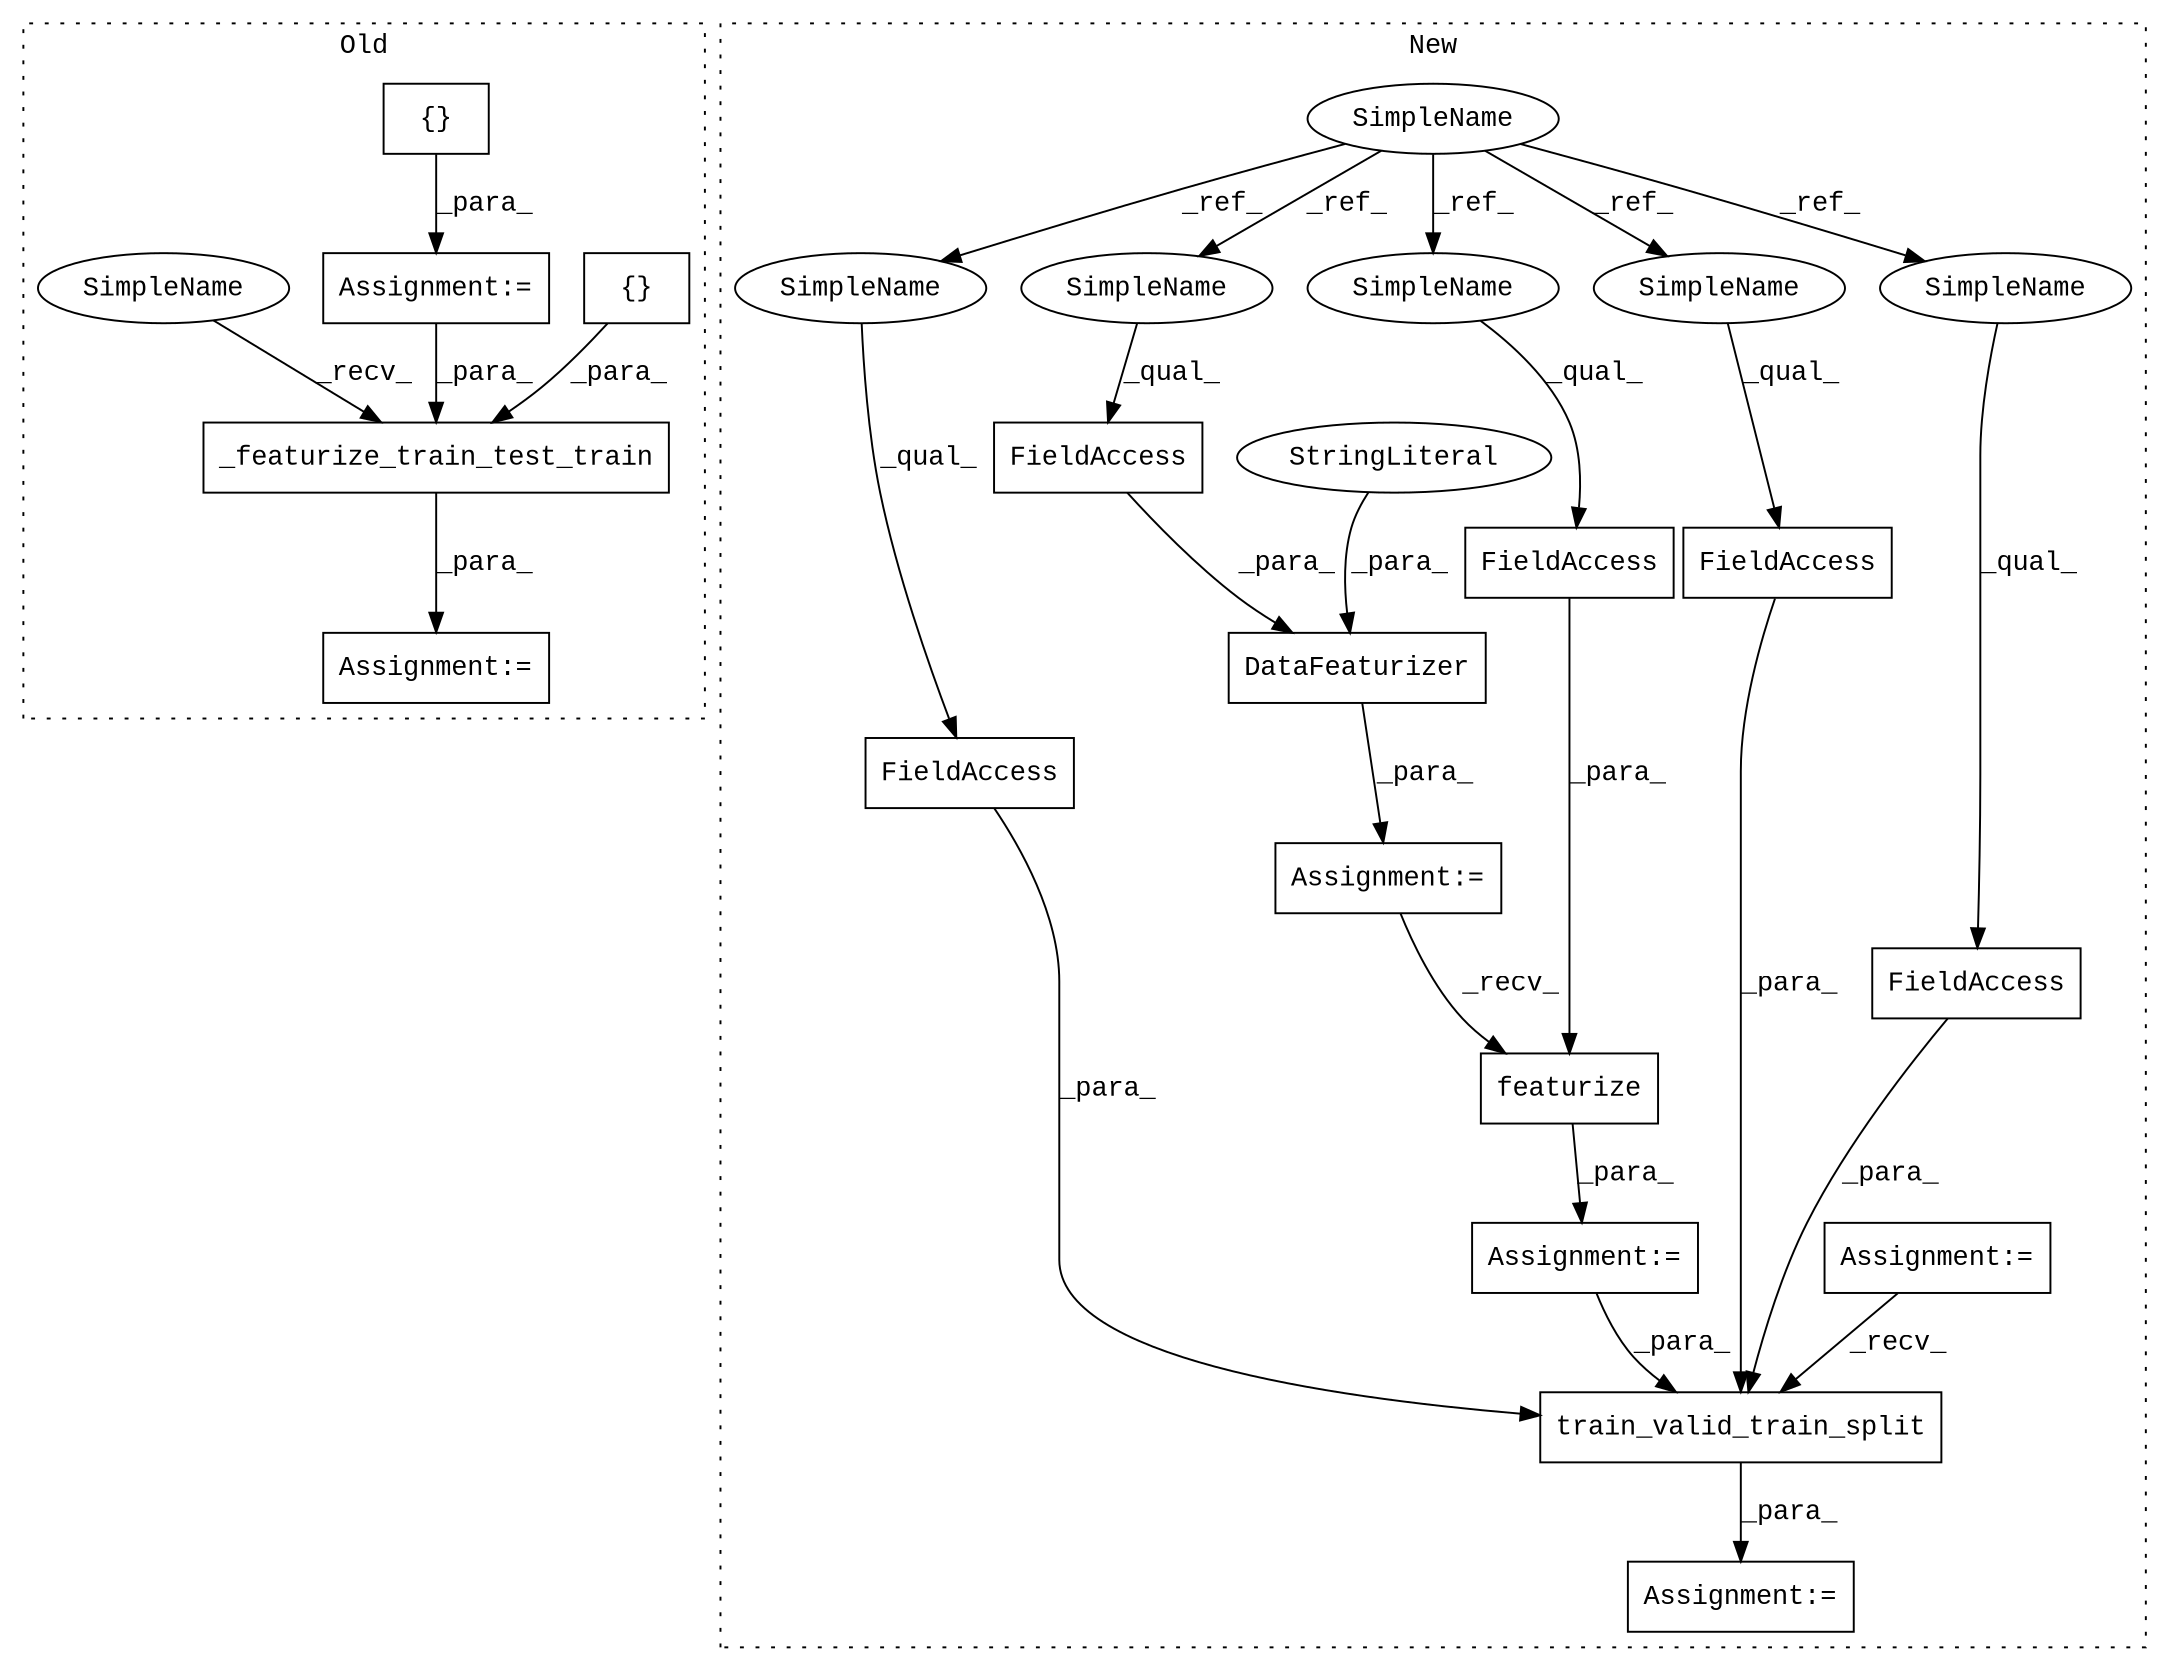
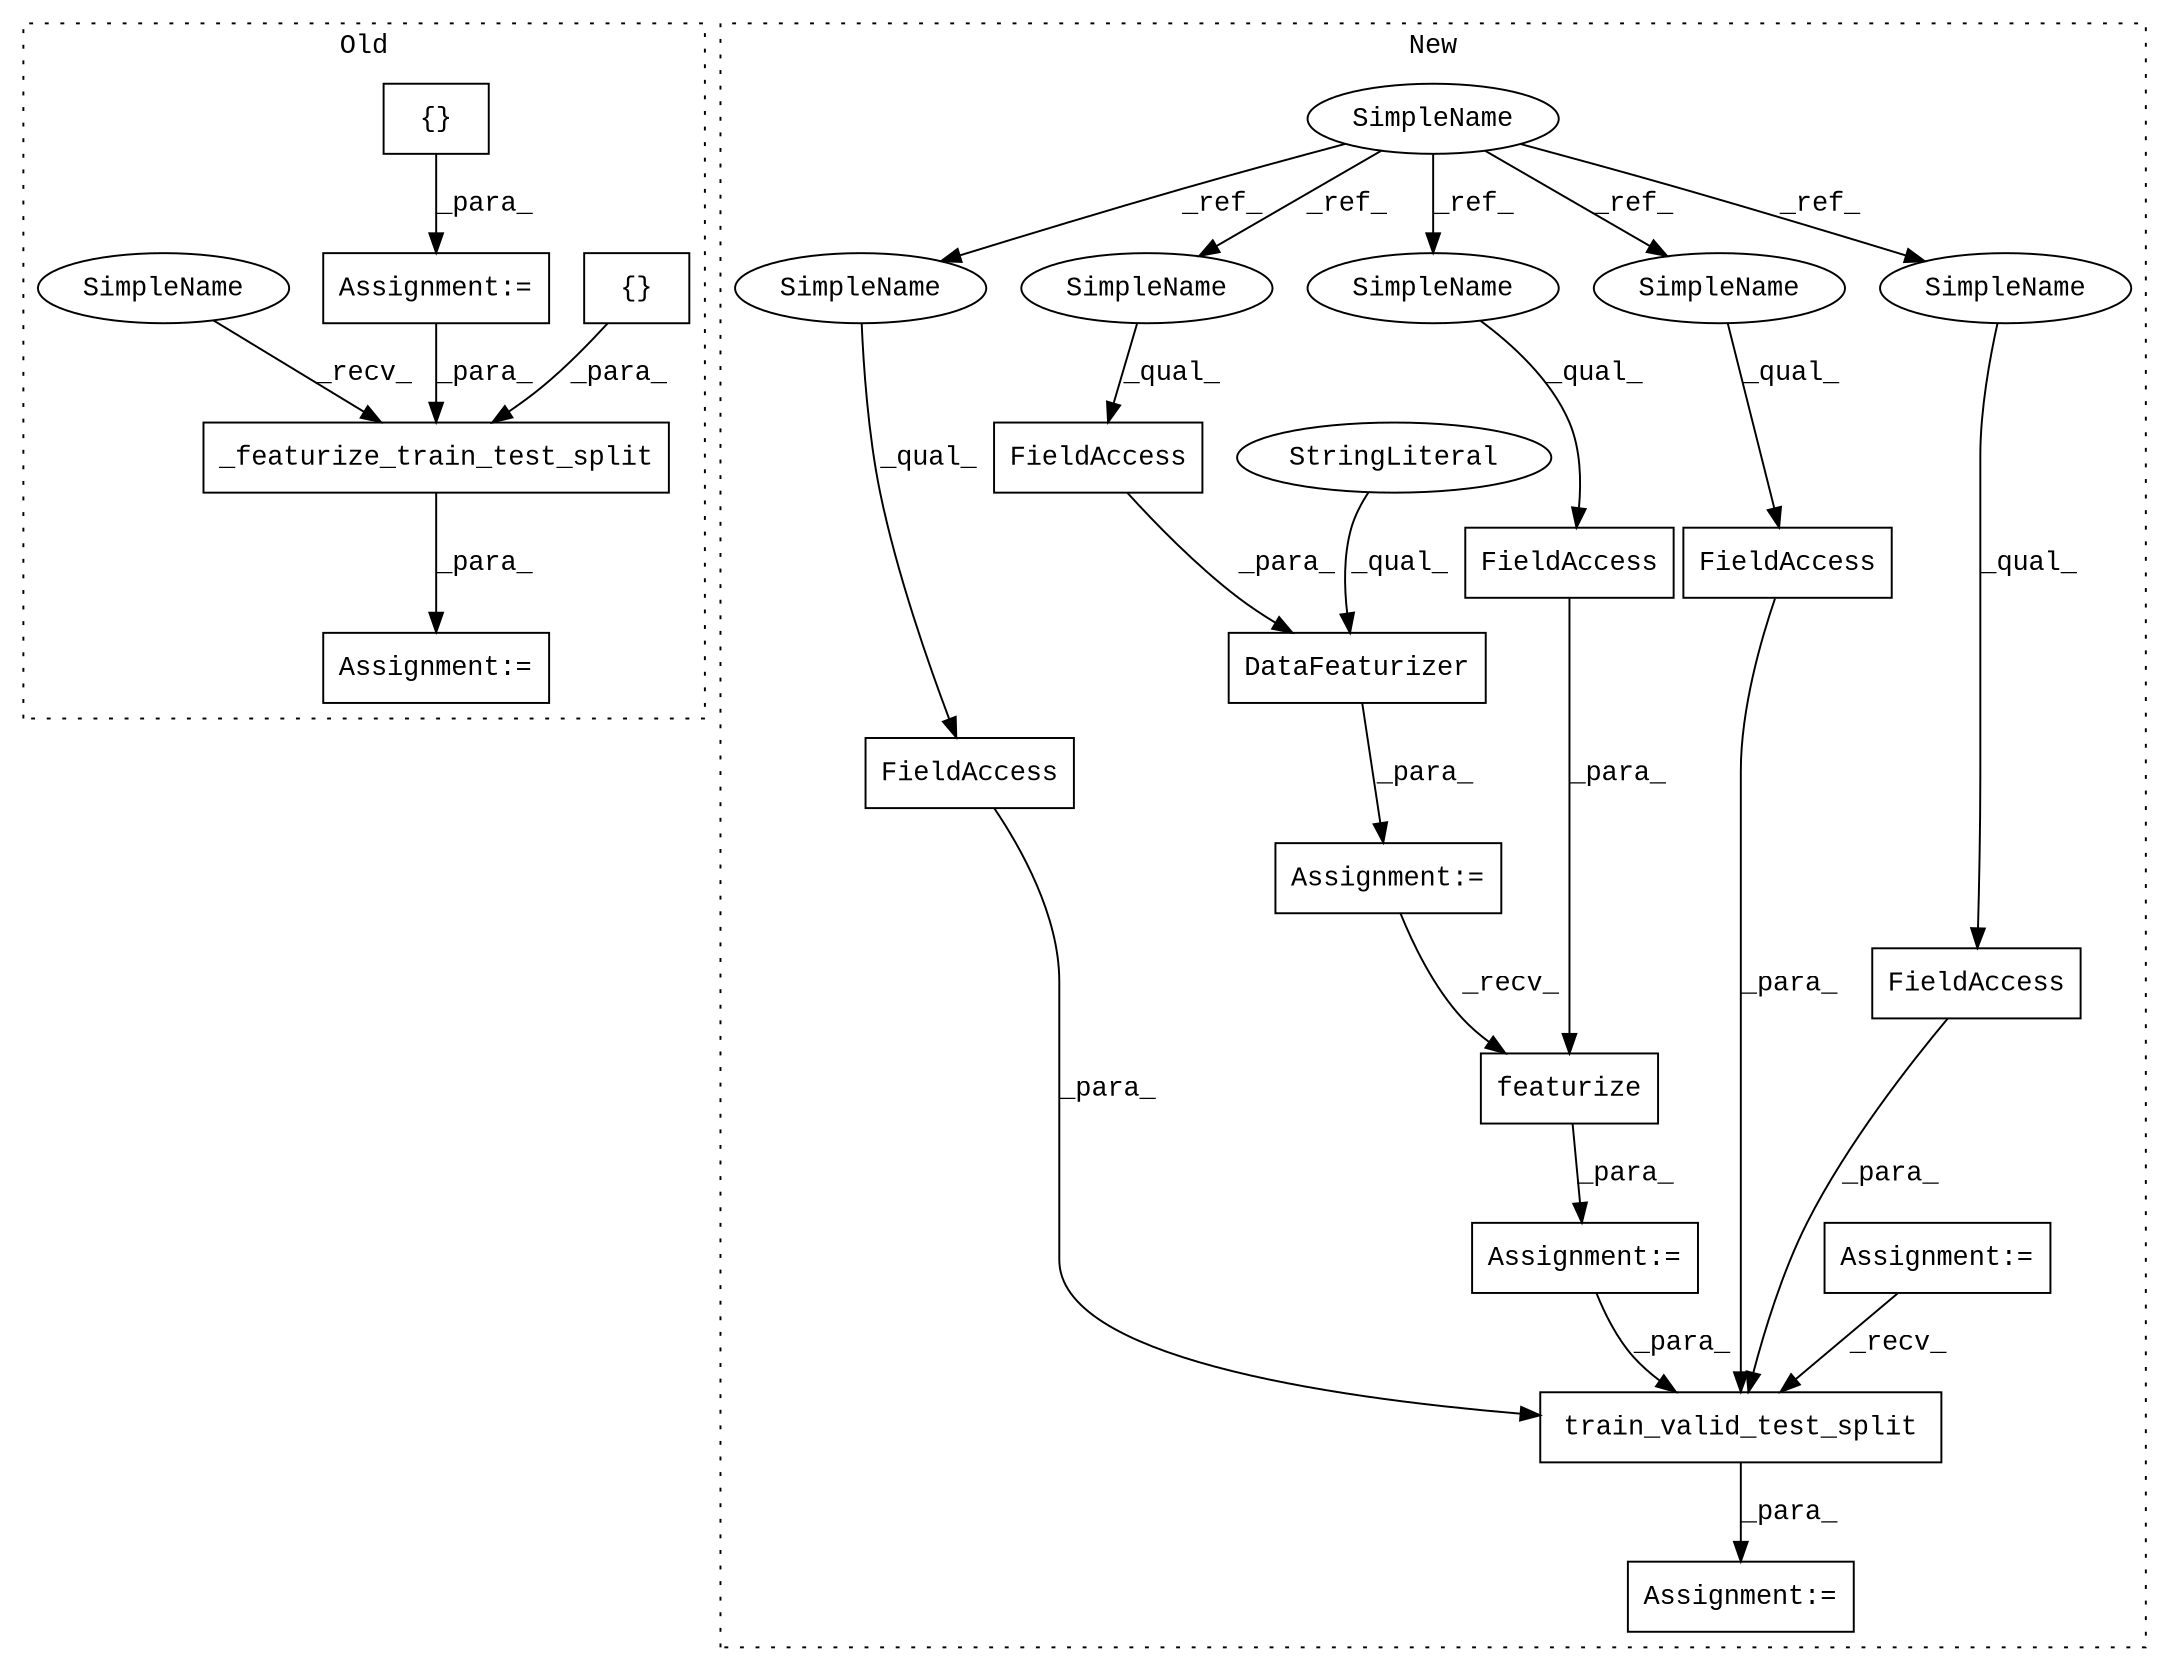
(436, 458) -> (436, 458)
(1400, 563) -> (1400, 563)
(1741, 1427) -> (1741, 1427)
